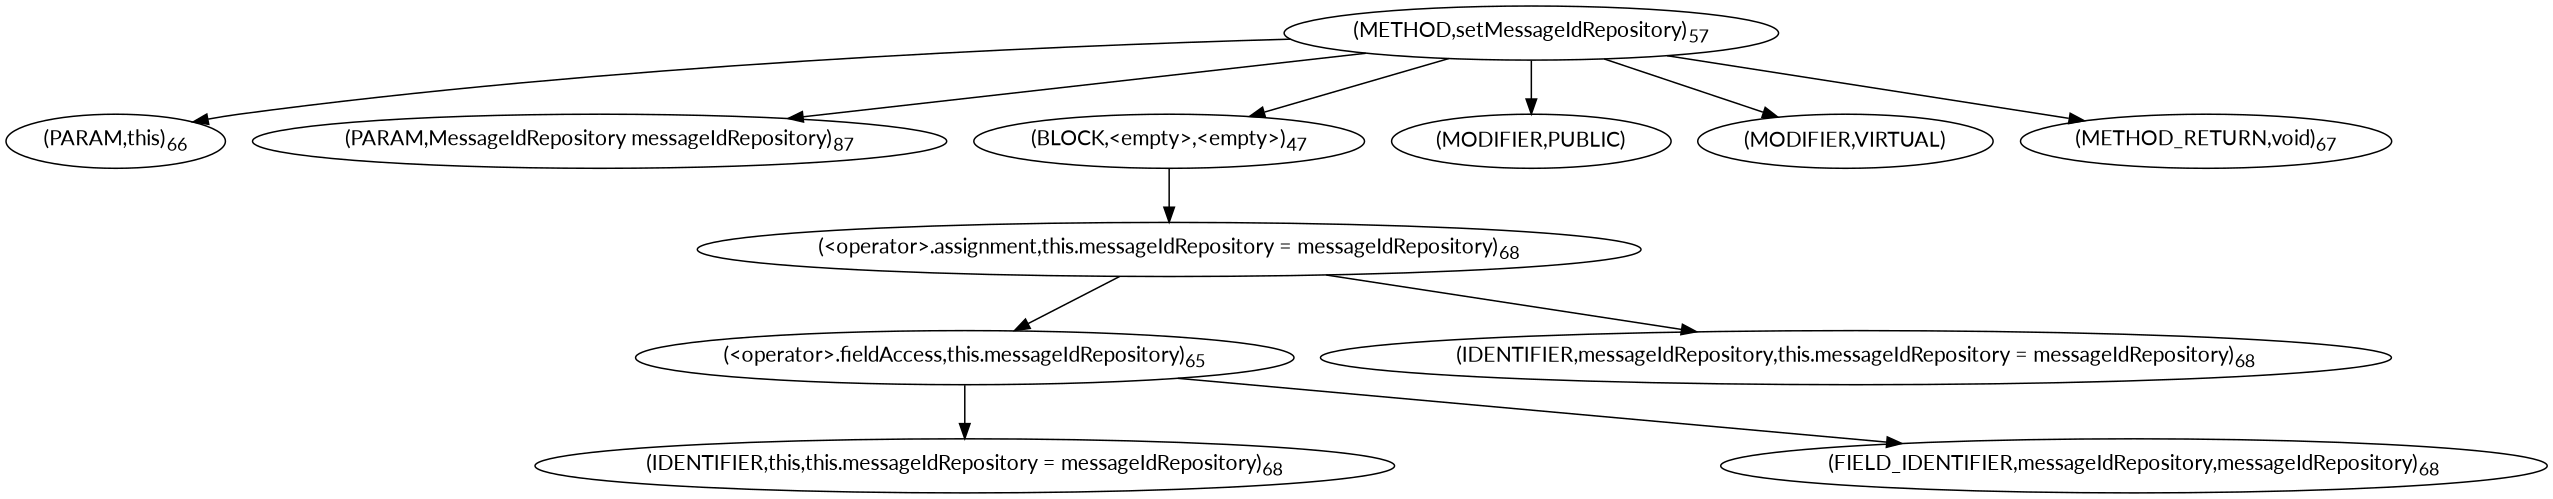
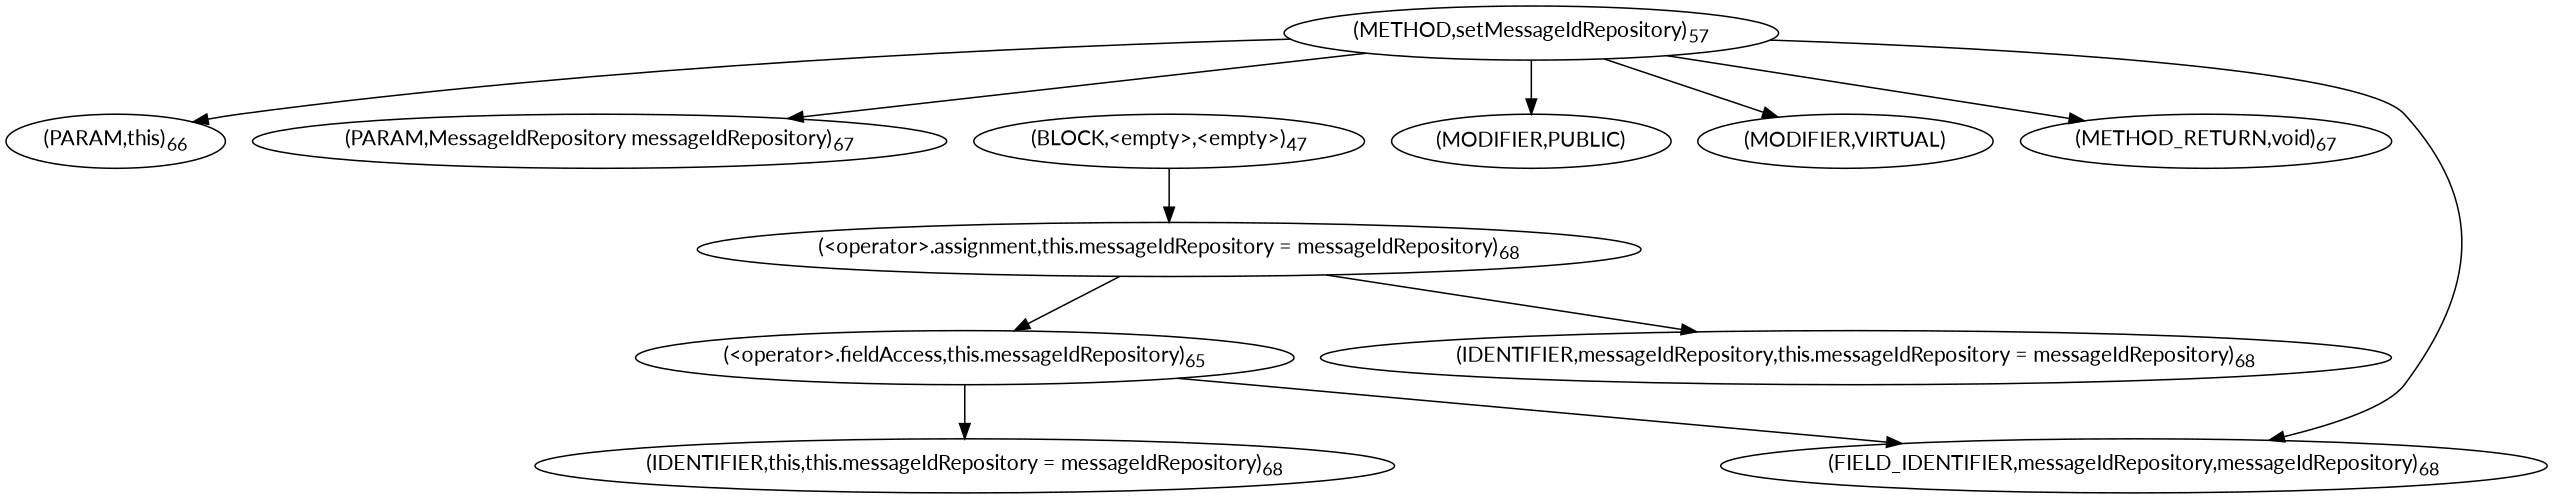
(1357, 85) -> (2305, 82)
(844, 139) -> (844, 139)
